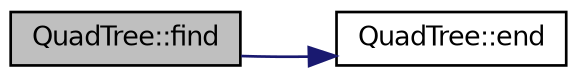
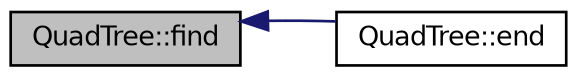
(275, 57) -> (302, 21)
